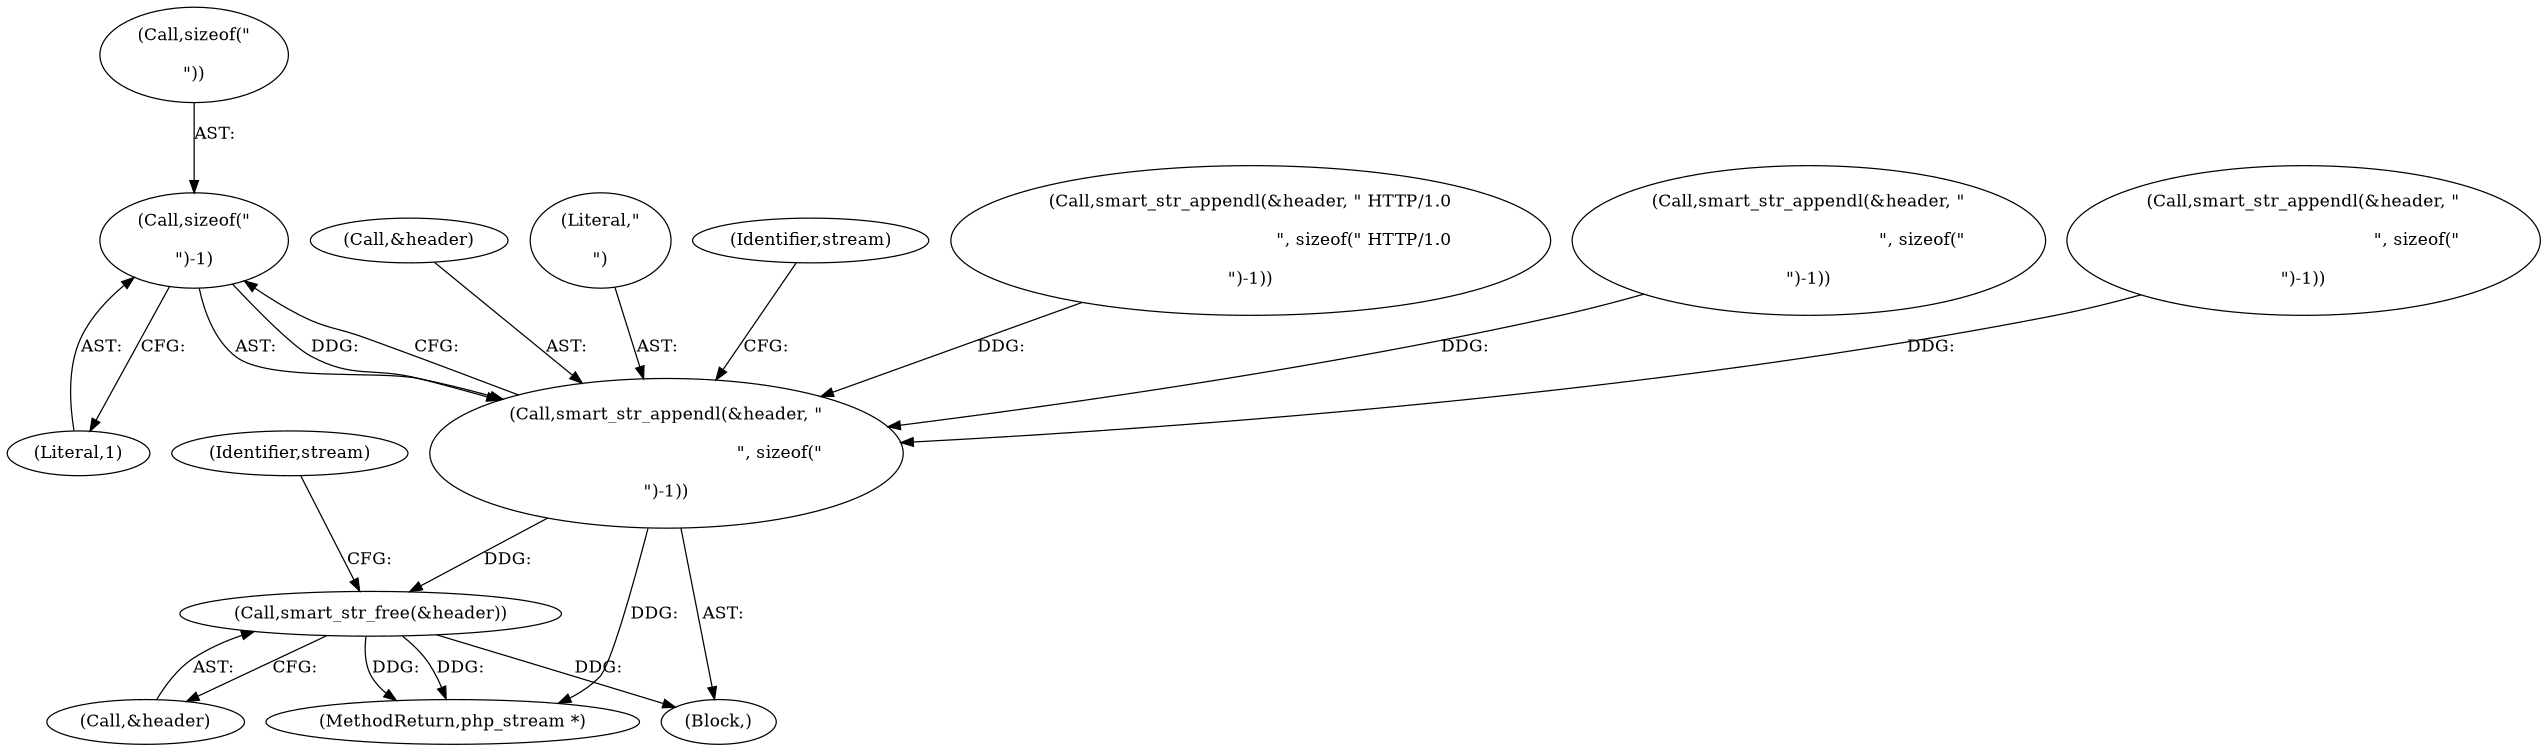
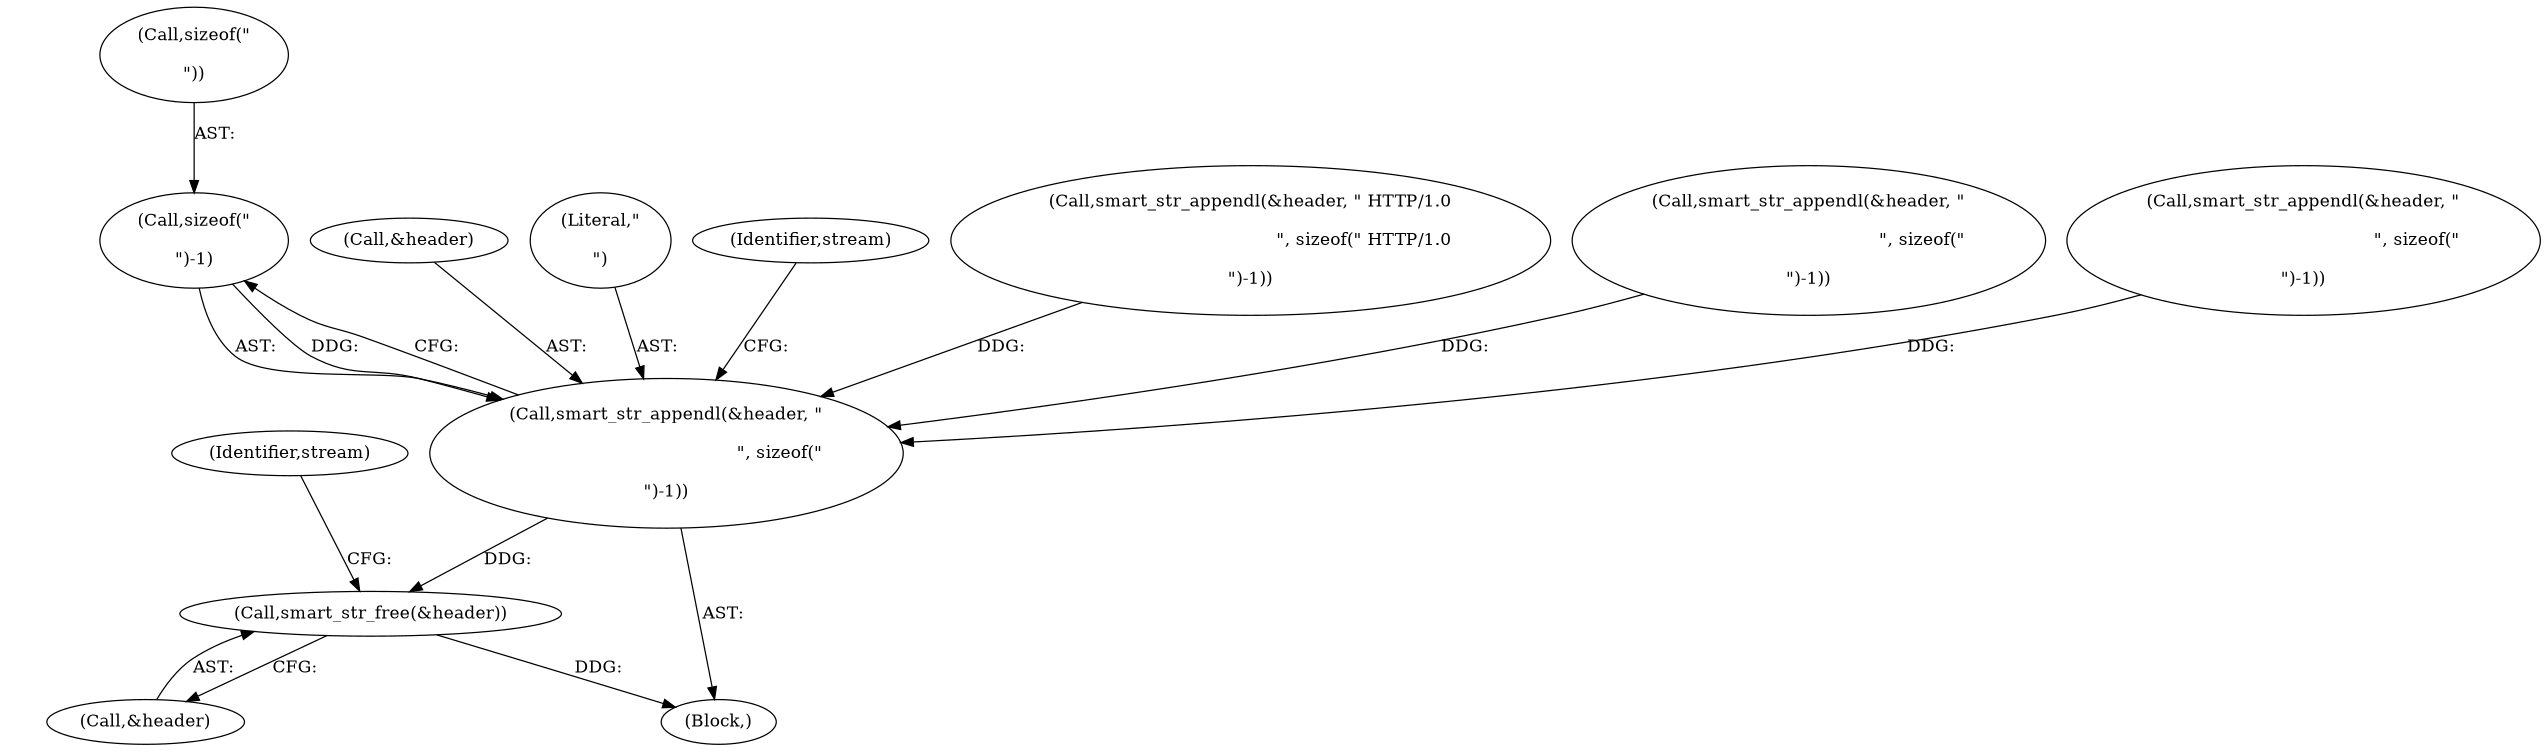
(79, 453) -> none
(453, 722) -> none
